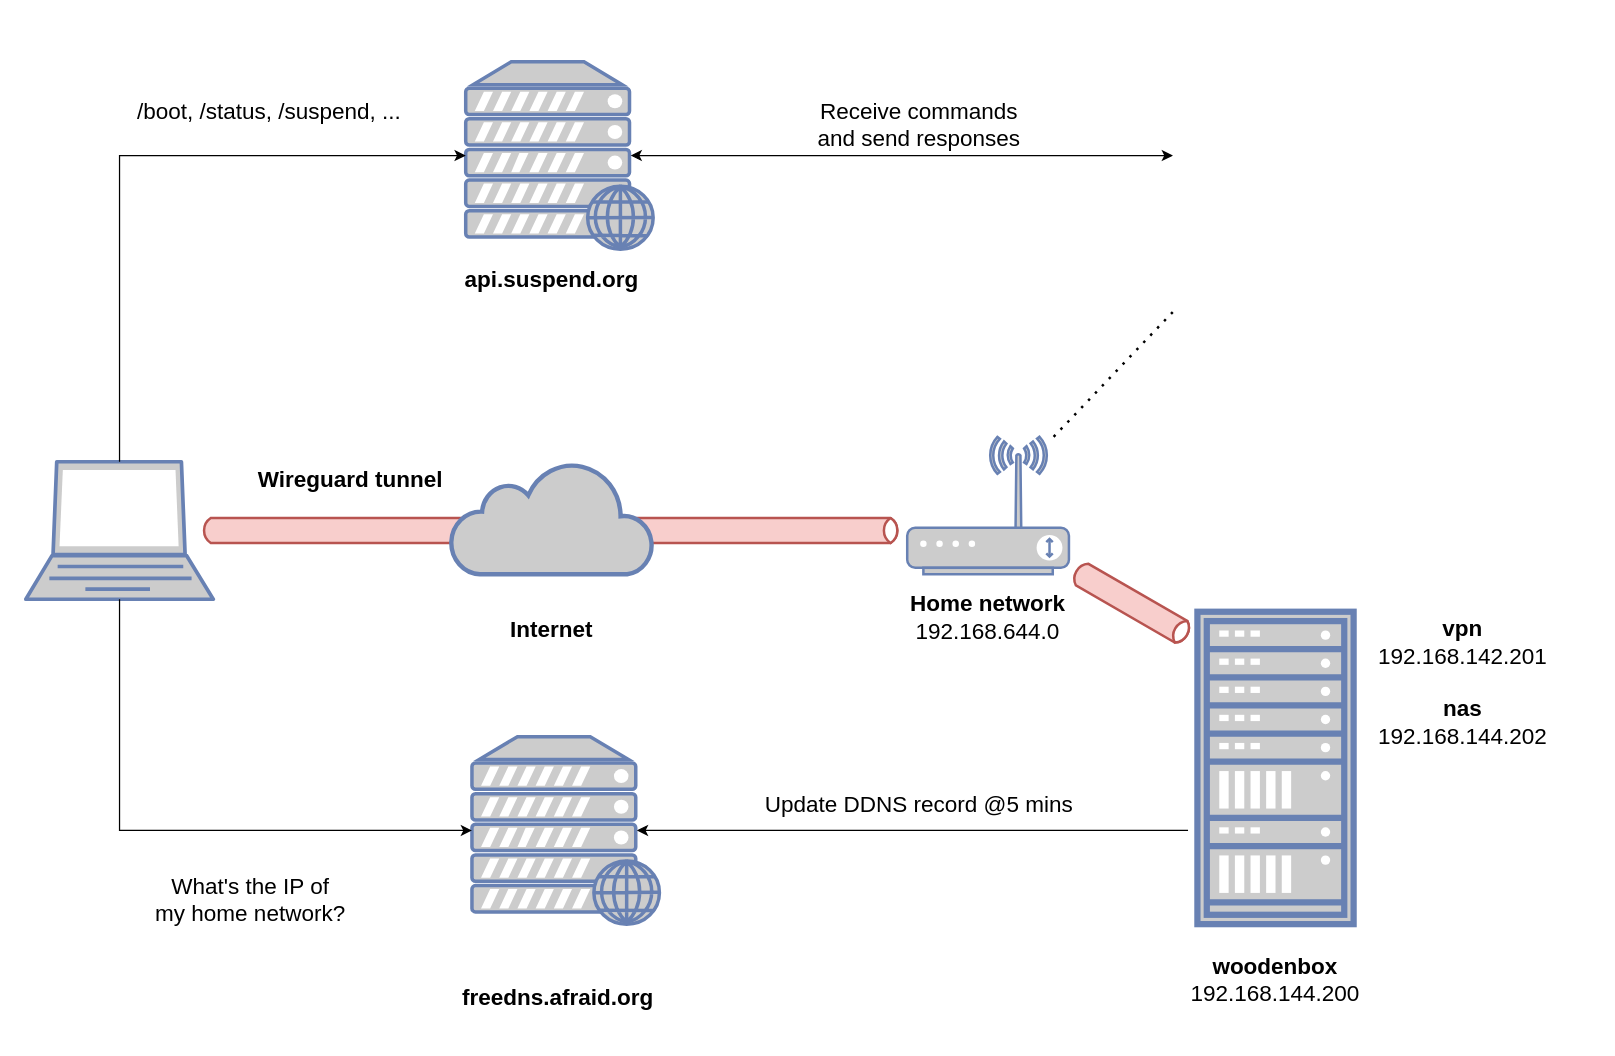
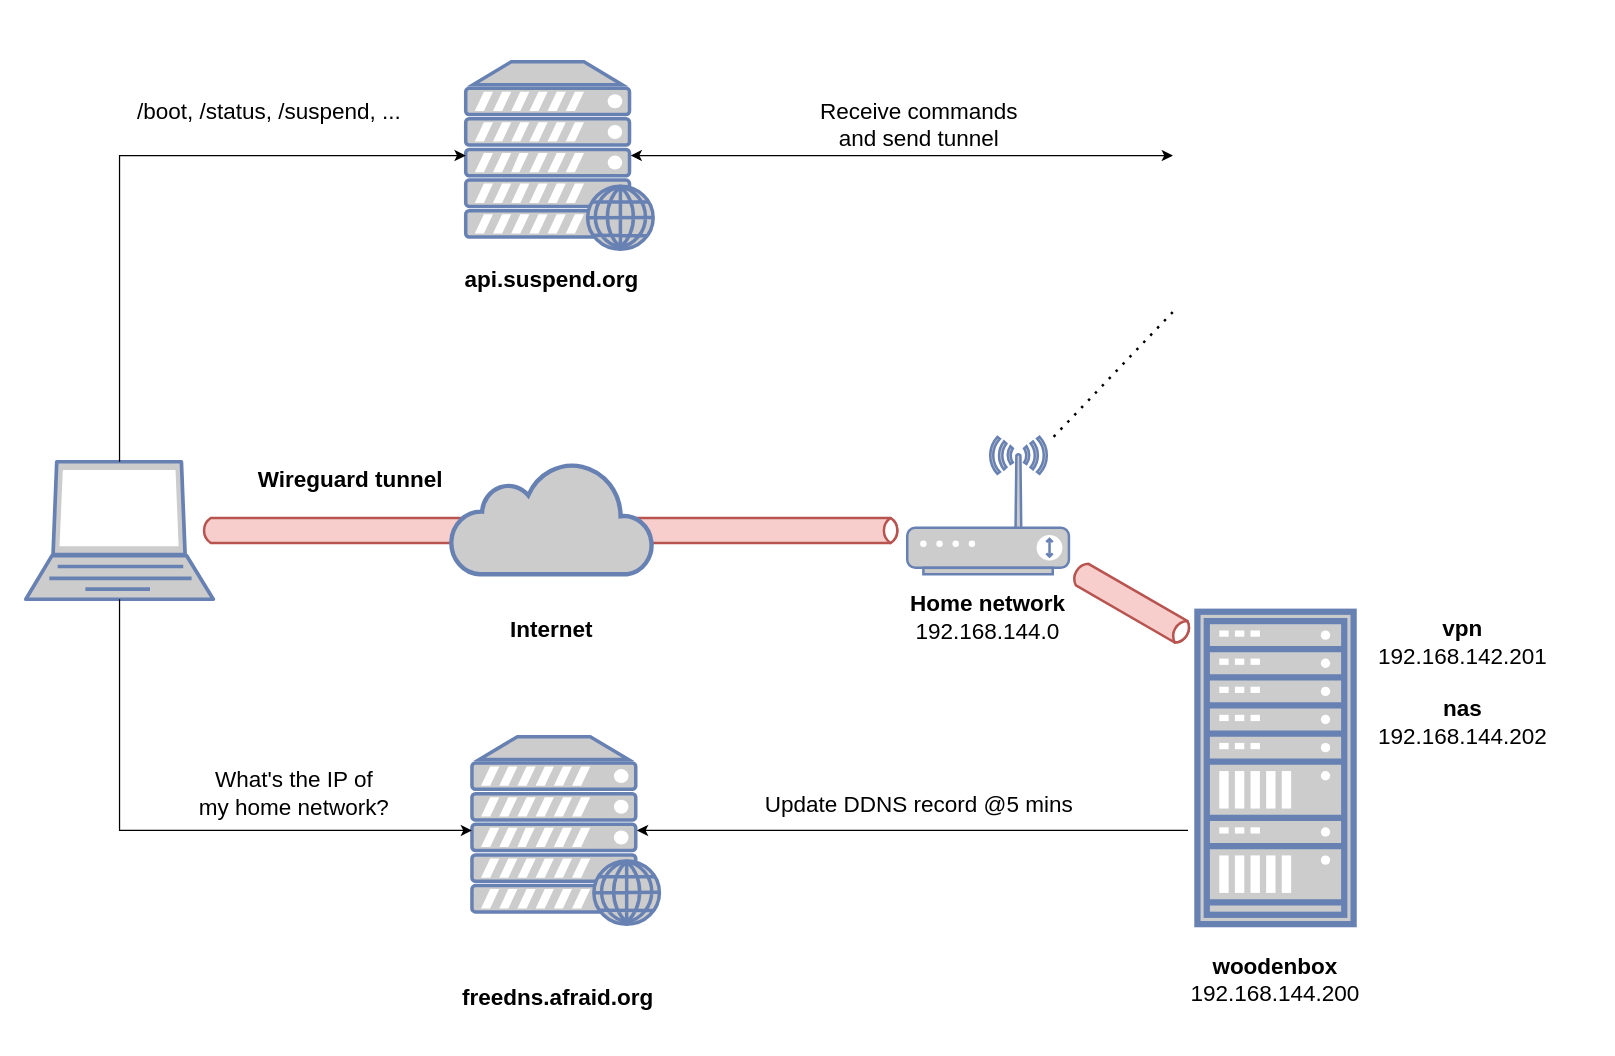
(919, 126) -> (919, 126)
(988, 618) -> (988, 618)
(251, 901) -> (294, 794)
